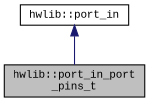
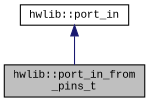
(75, 81) -> (75, 81)
